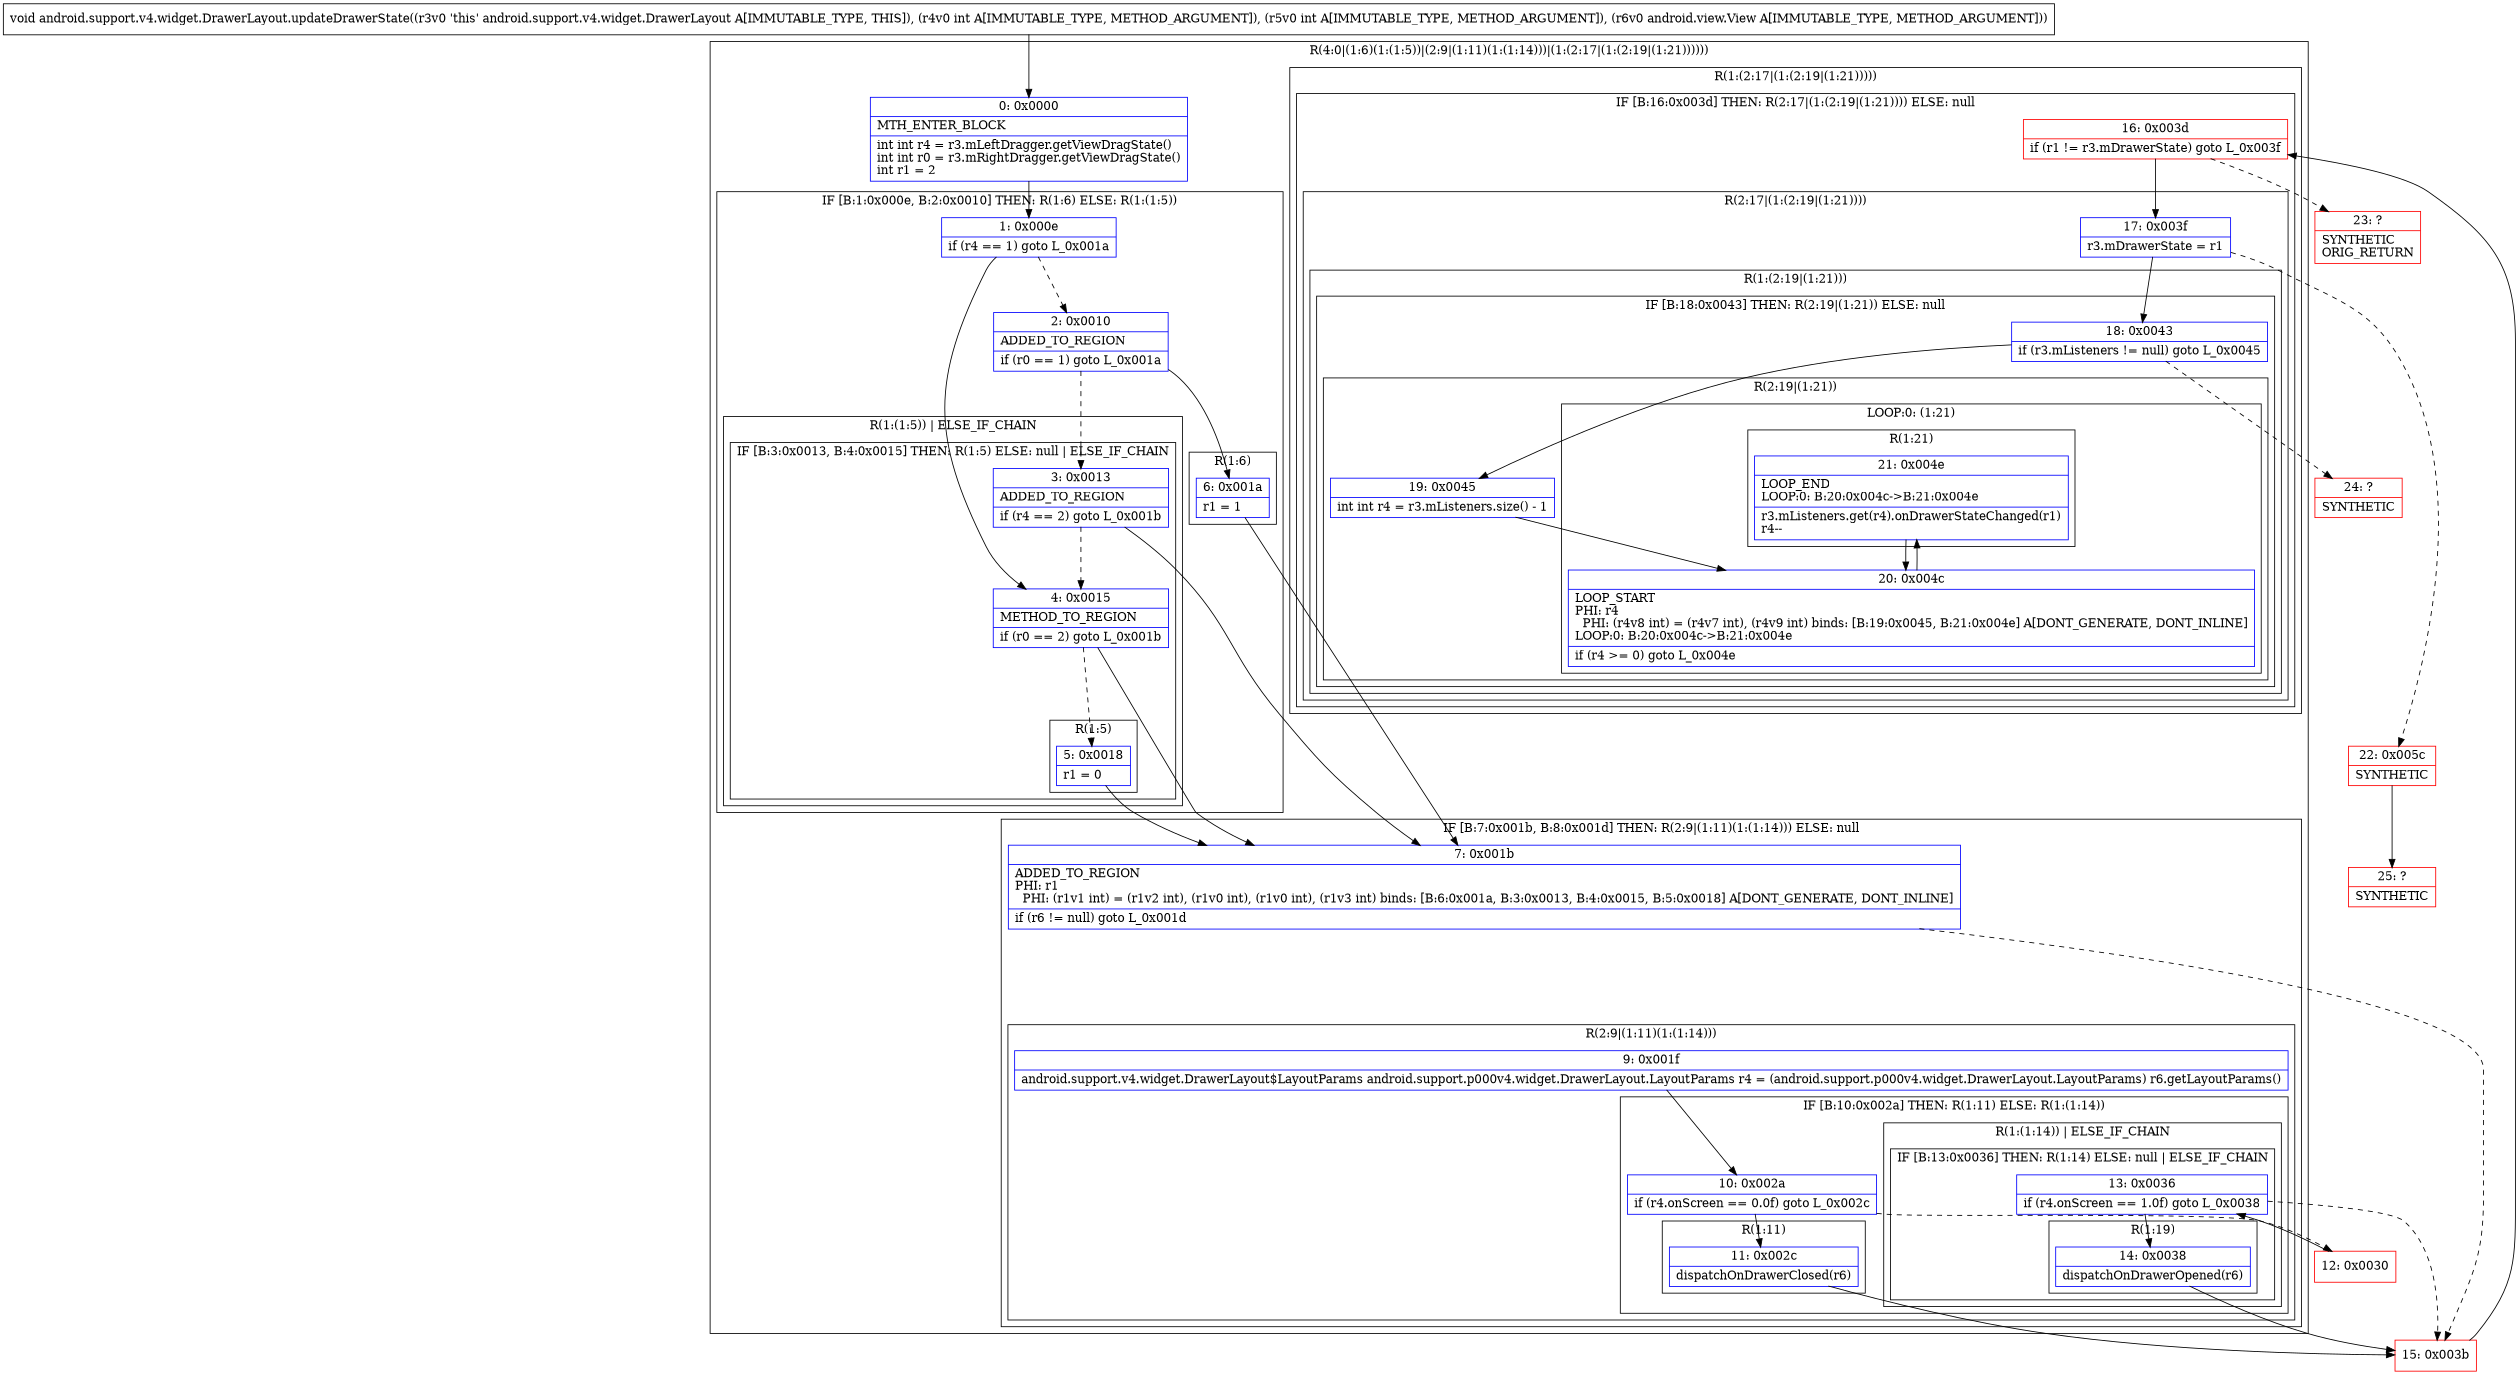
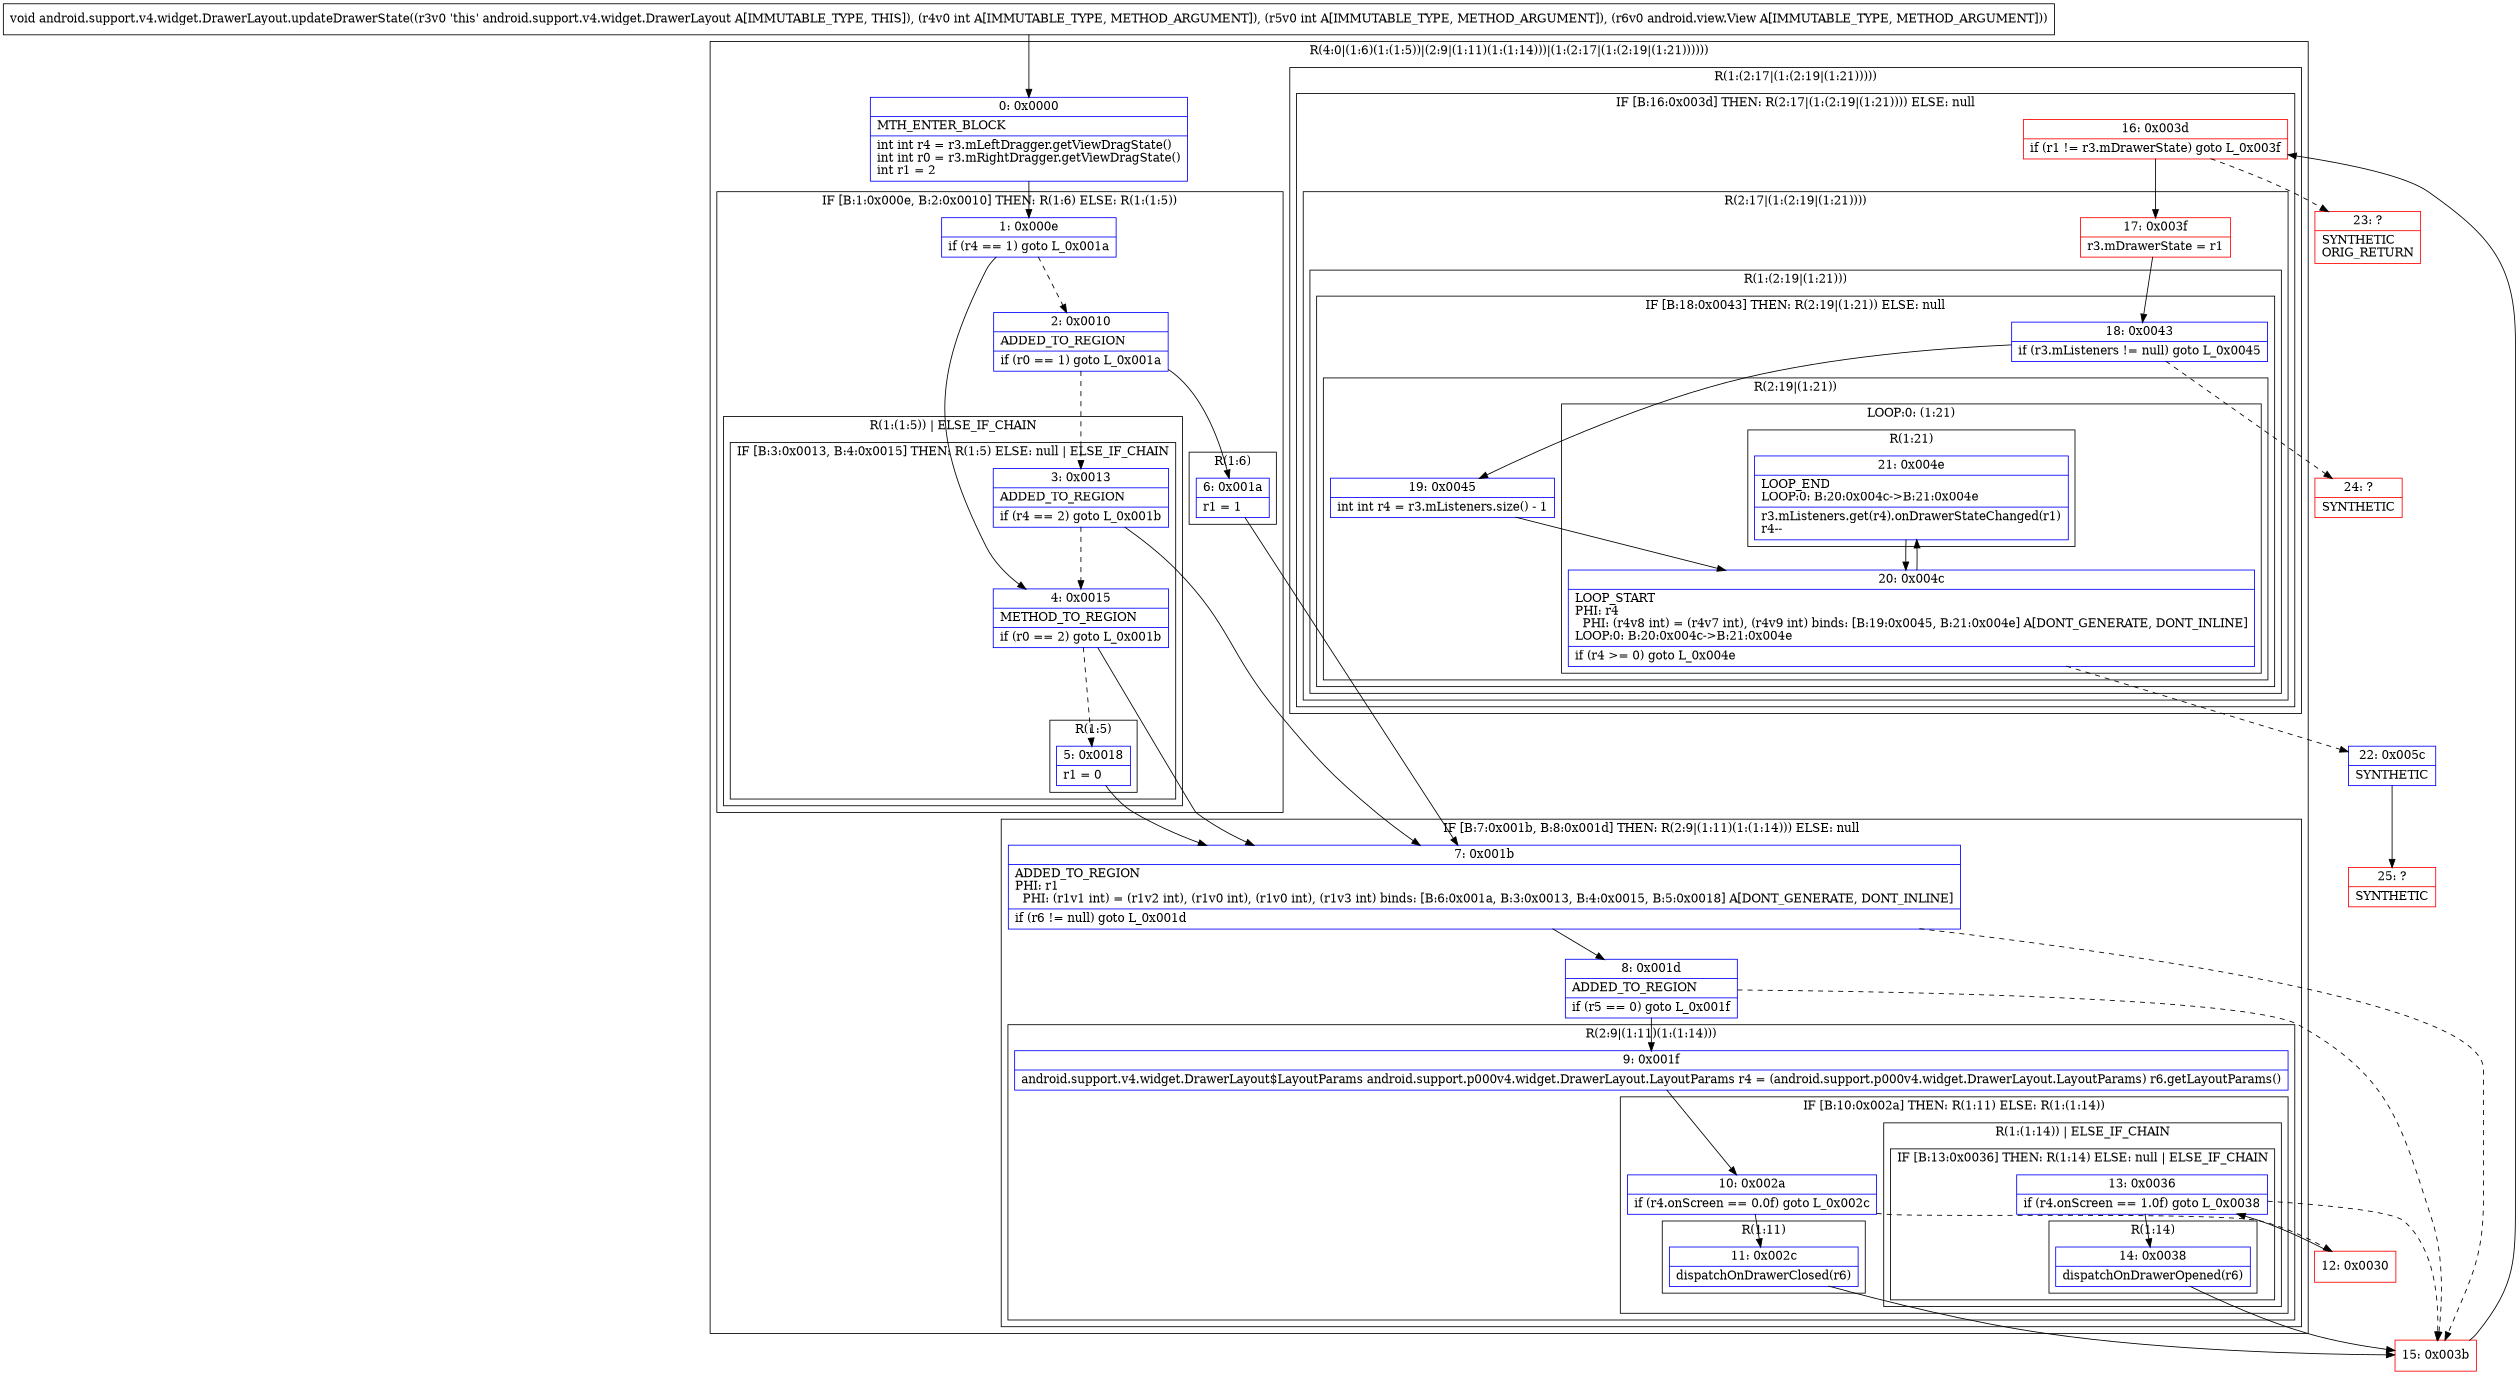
(2156, 237) -> (2156, 237)
(2431, 446) -> (2244, 720)
(2392, 766) -> (2392, 766)
none -> (1651, 989)
(2153, 1231) -> (2153, 1231)
